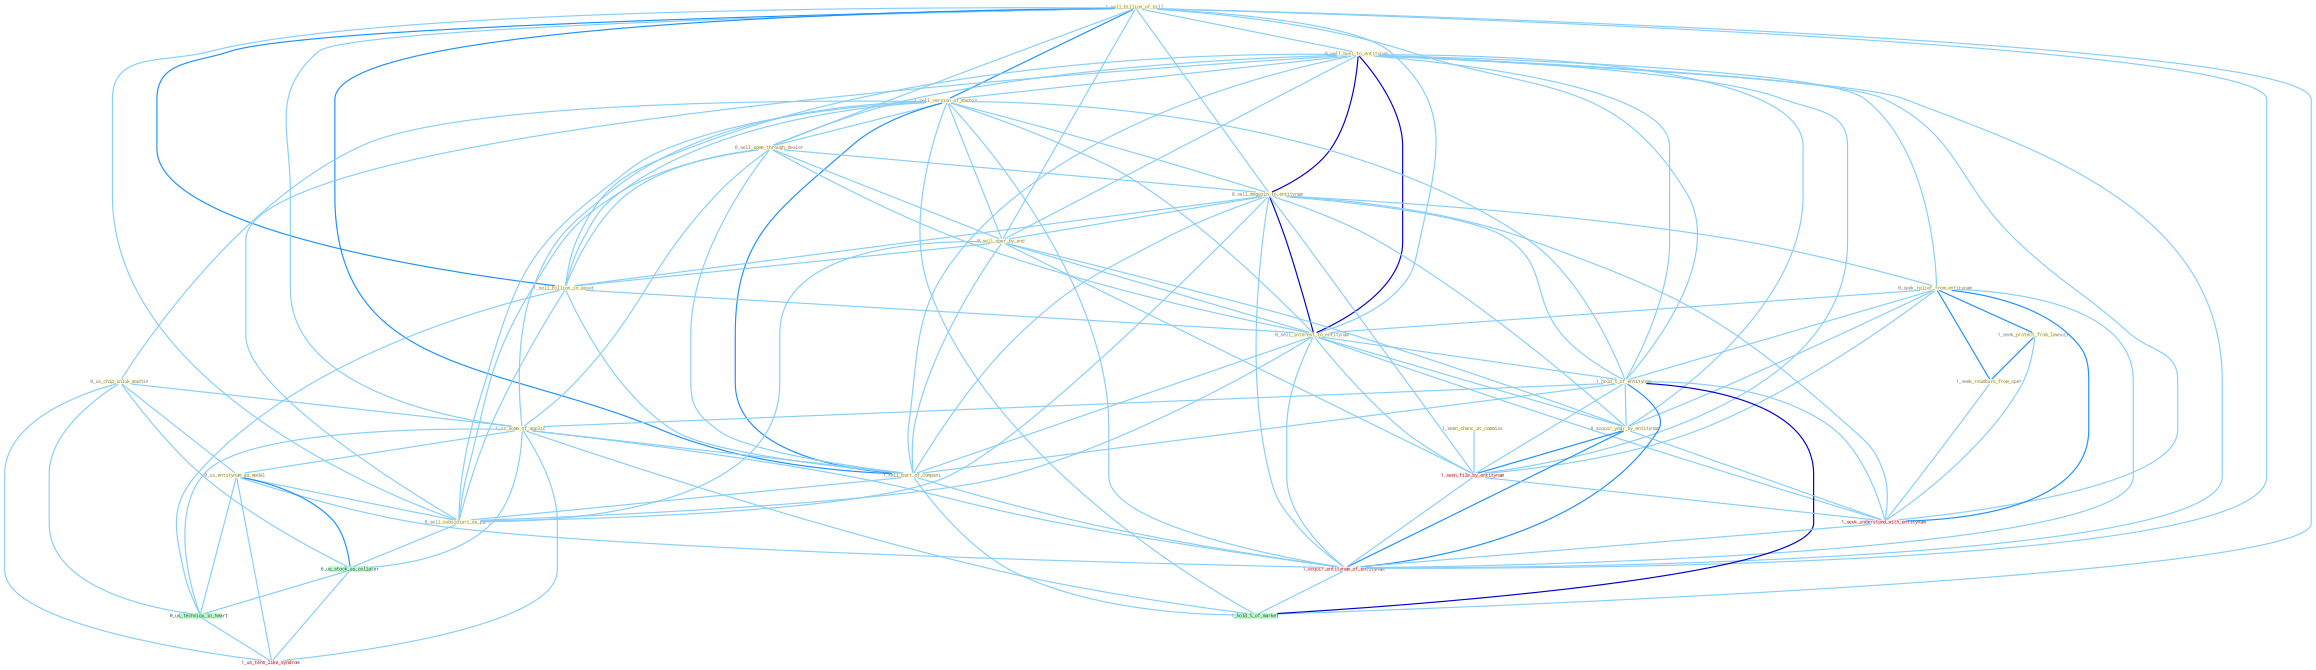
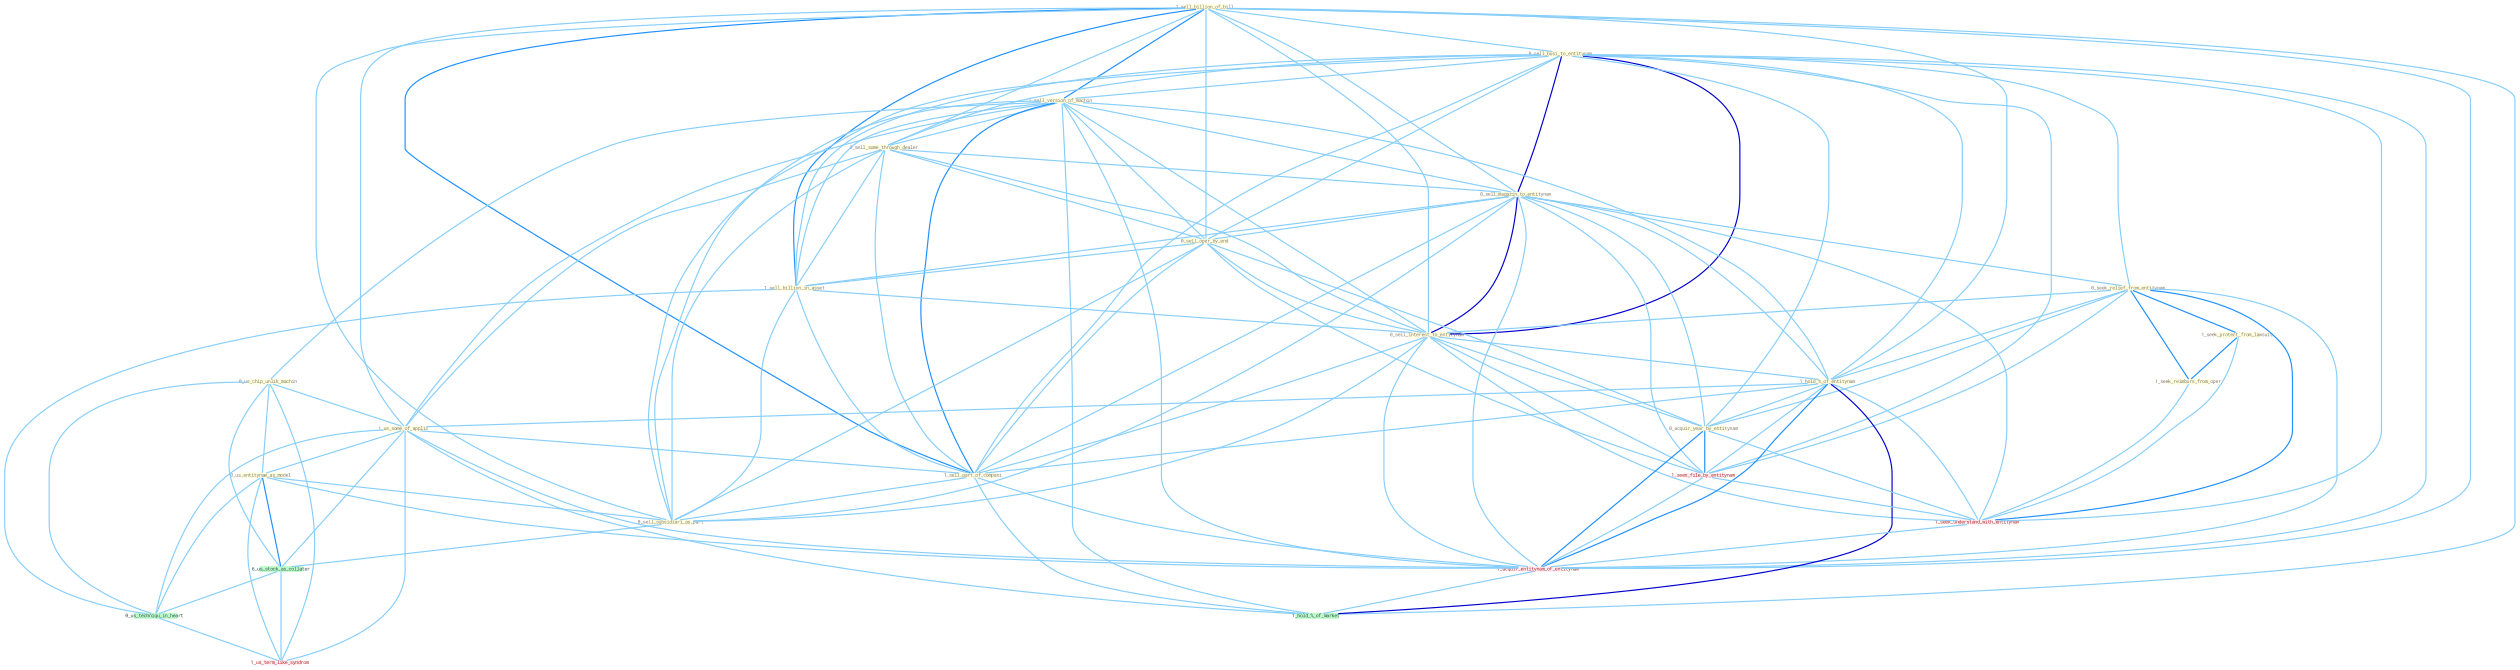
(1474, 429) -> none
